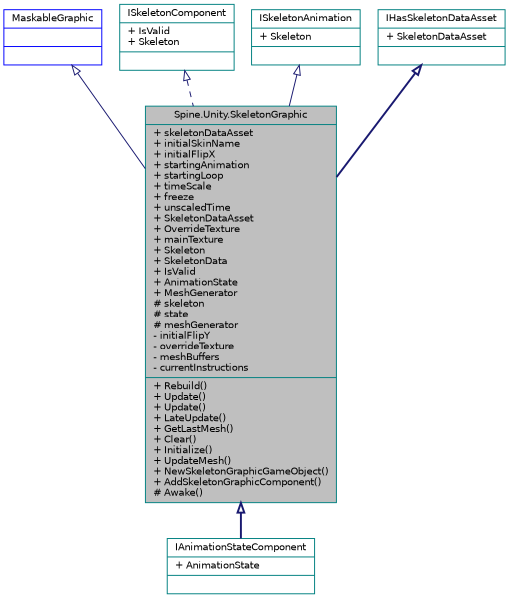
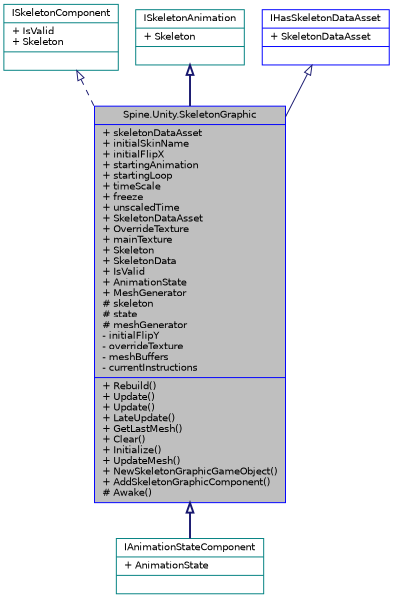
(53, 37) -> none
(442, 37) -> (326, 37)
(293, 90) -> (190, 91)
(376, 125) -> (297, 95)
(241, 304) -> (190, 304)
